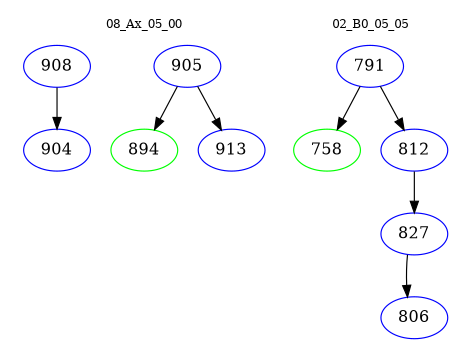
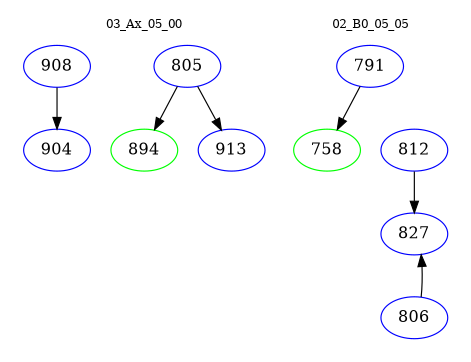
(144, 25) -> (144, 25)
(187, 66) -> (187, 66)
(389, 103) -> none
(407, 270) -> (422, 282)
